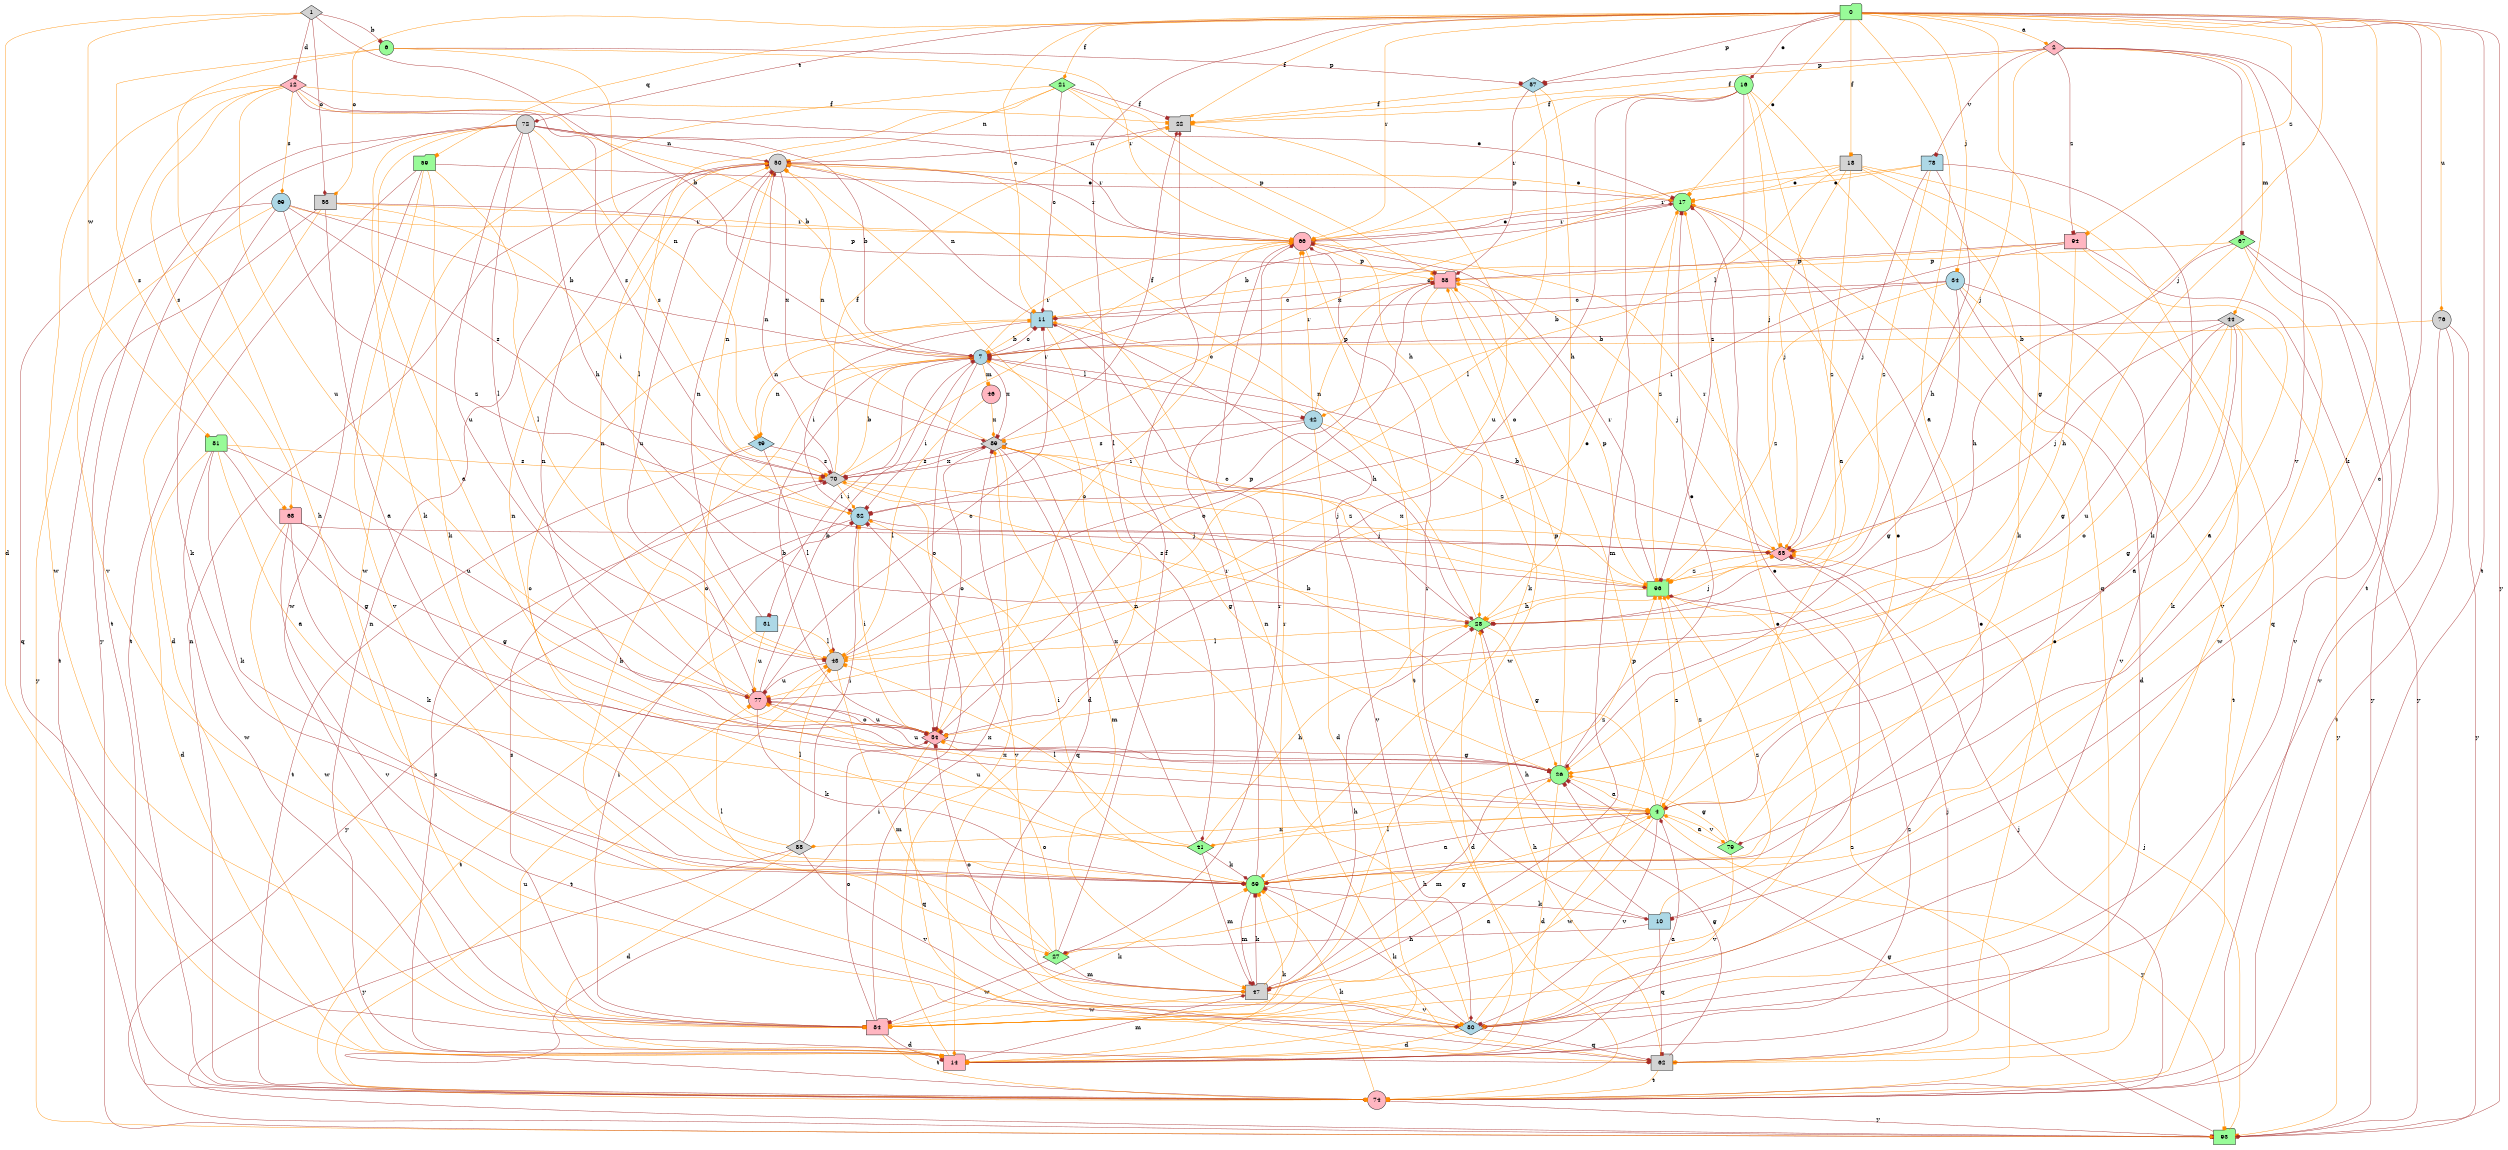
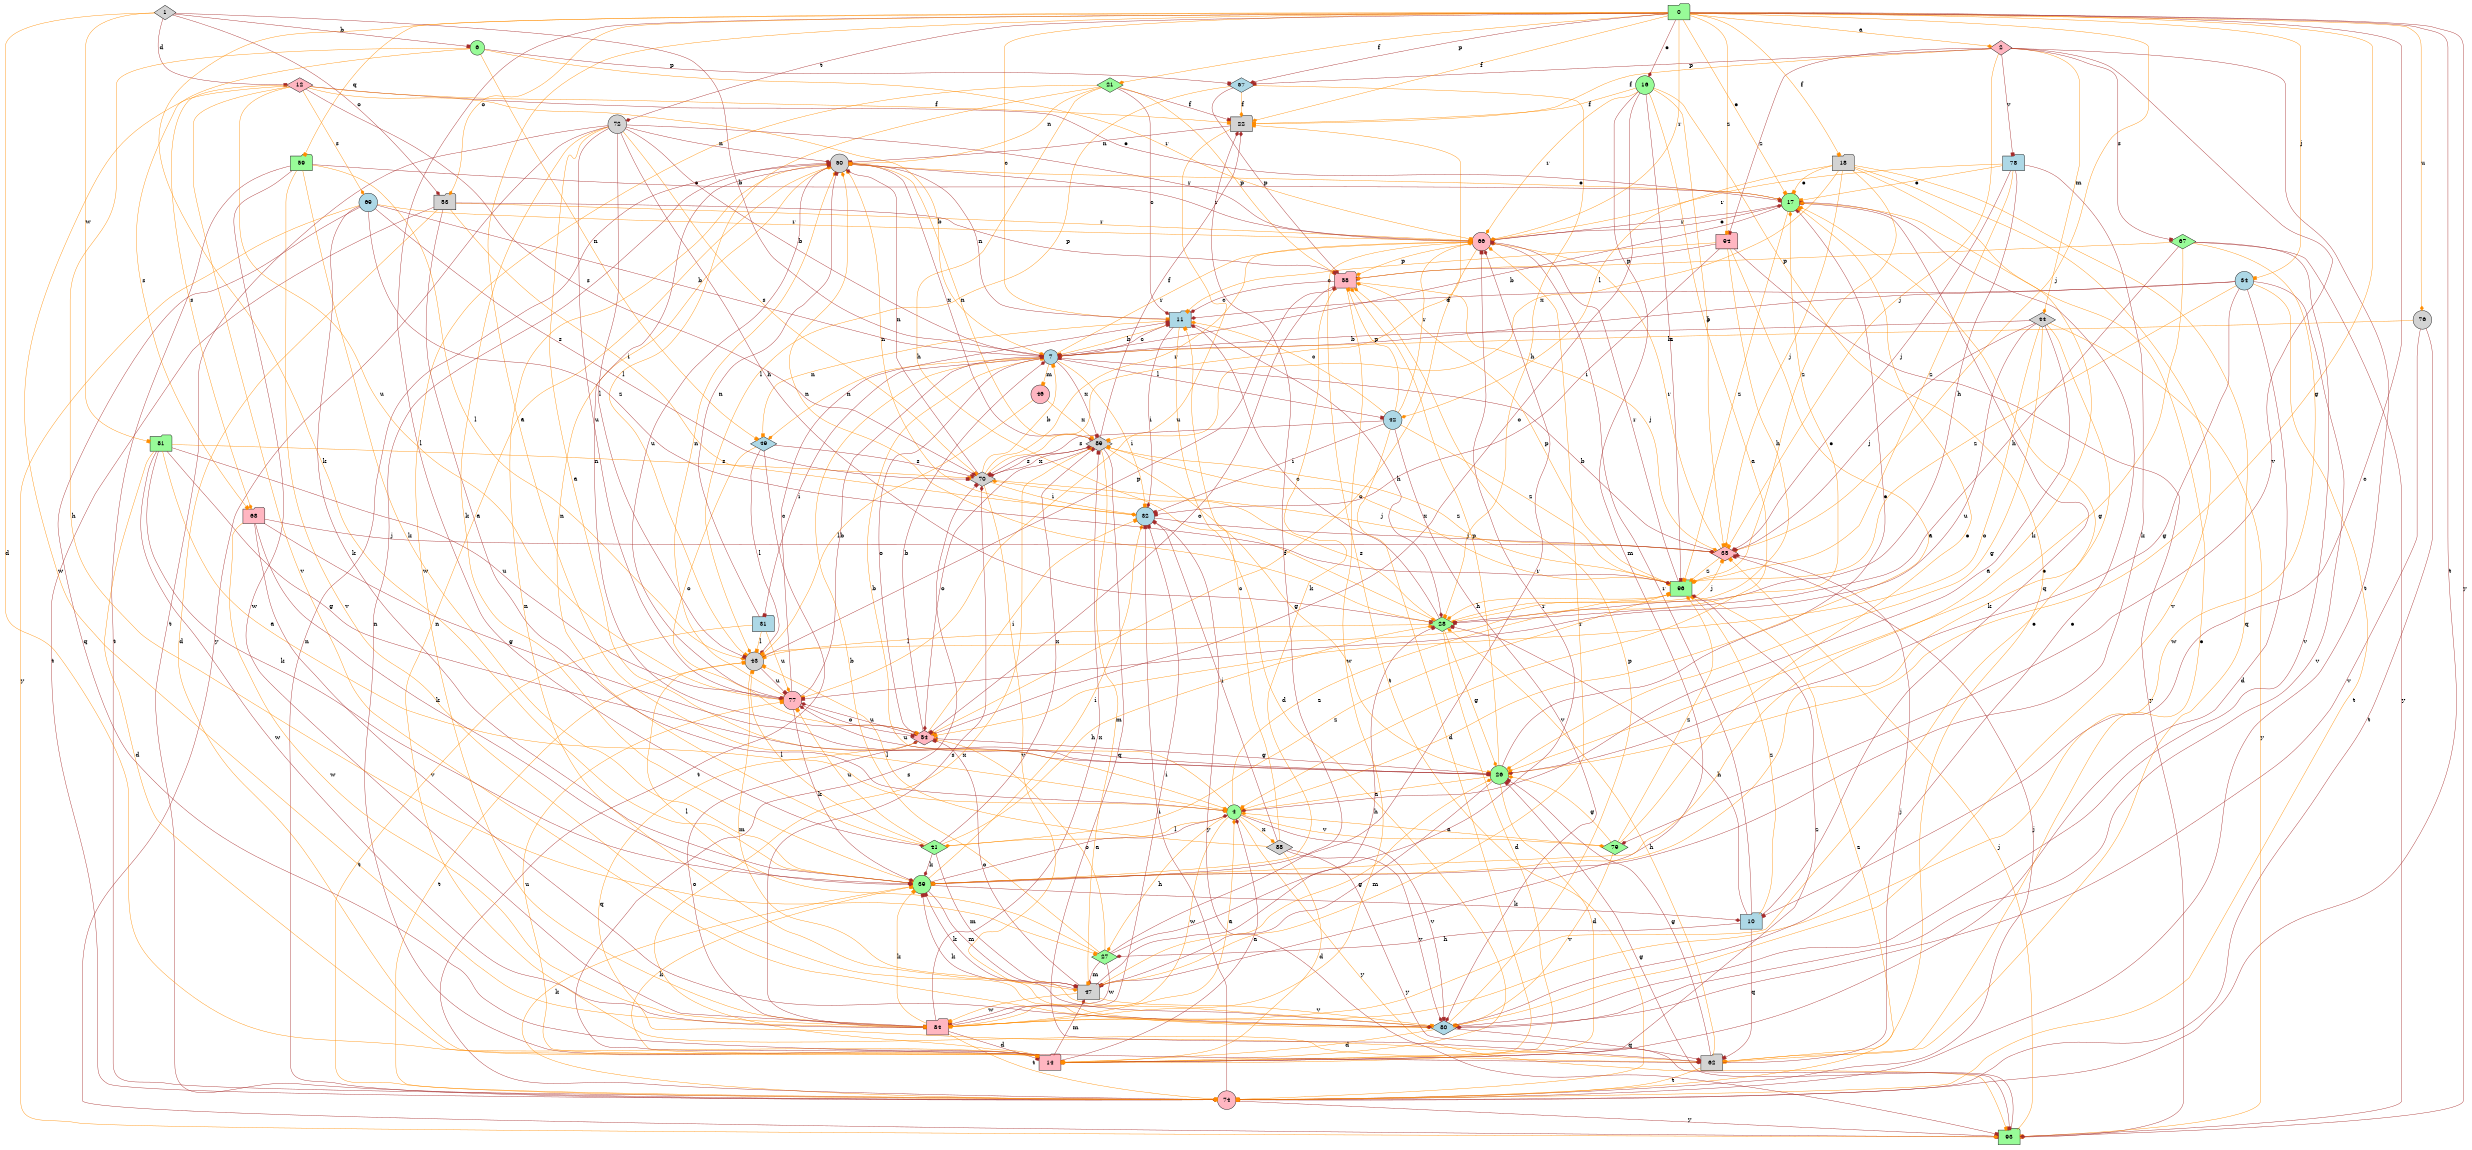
(925, 436) -> (1117, 422)
(2476, 833) -> none
